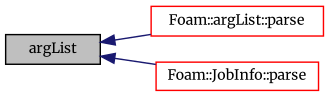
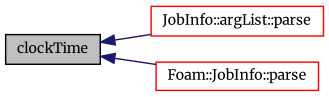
(237, 21) -> (237, 21)
(53, 49) -> (53, 49)
